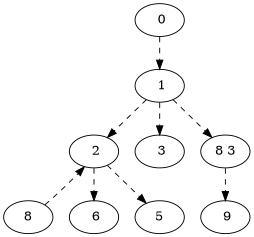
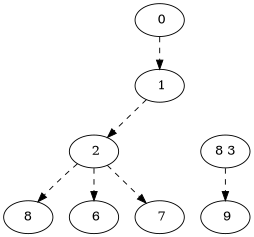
(189, 115) -> none
(160, 151) -> none
(62, 190) -> (61, 179)
(160, 217) -> (160, 217)
